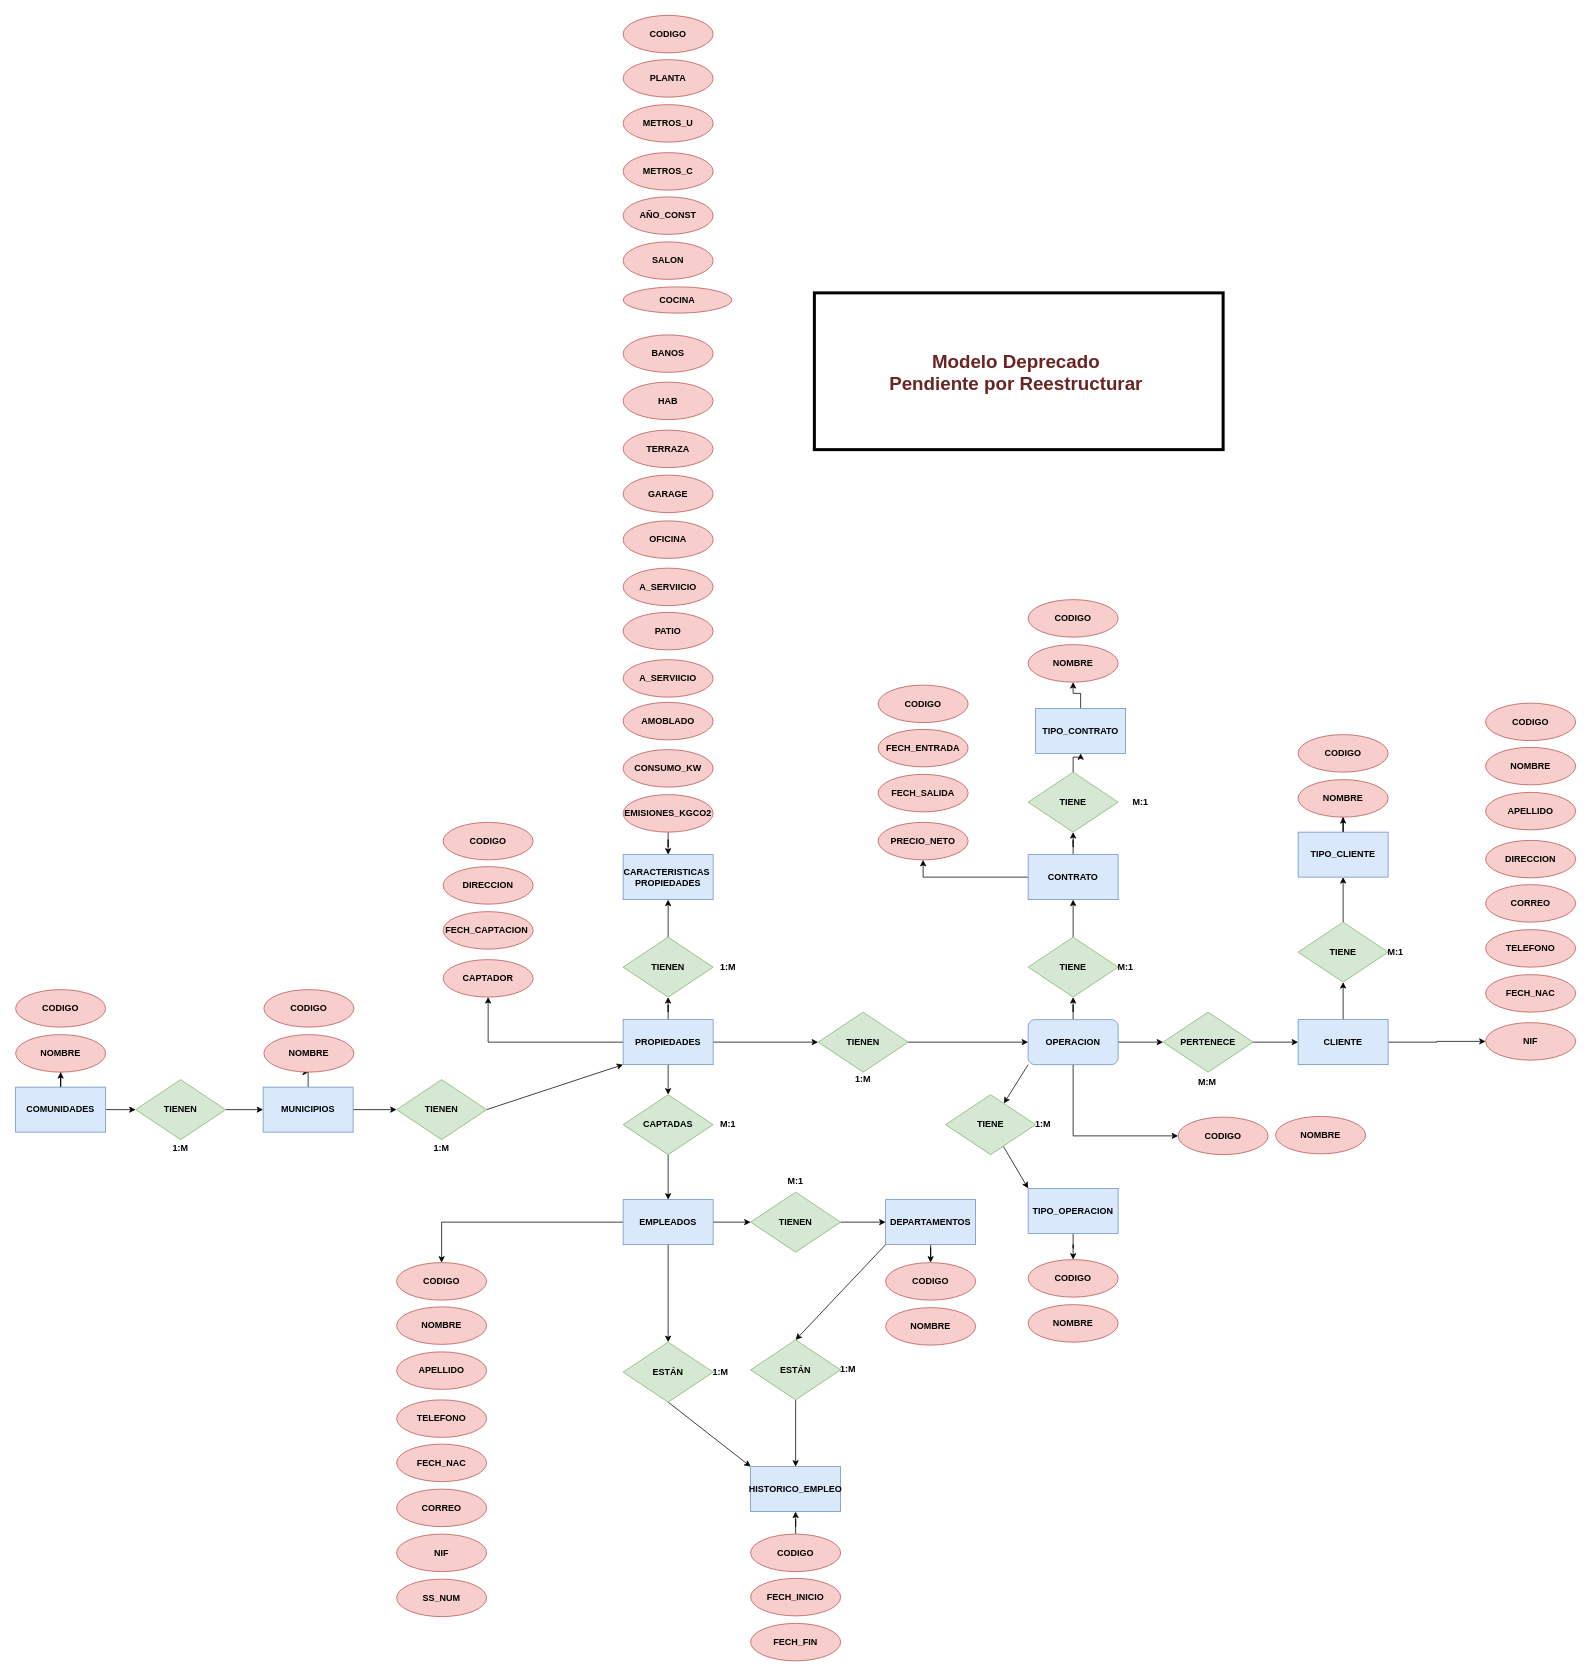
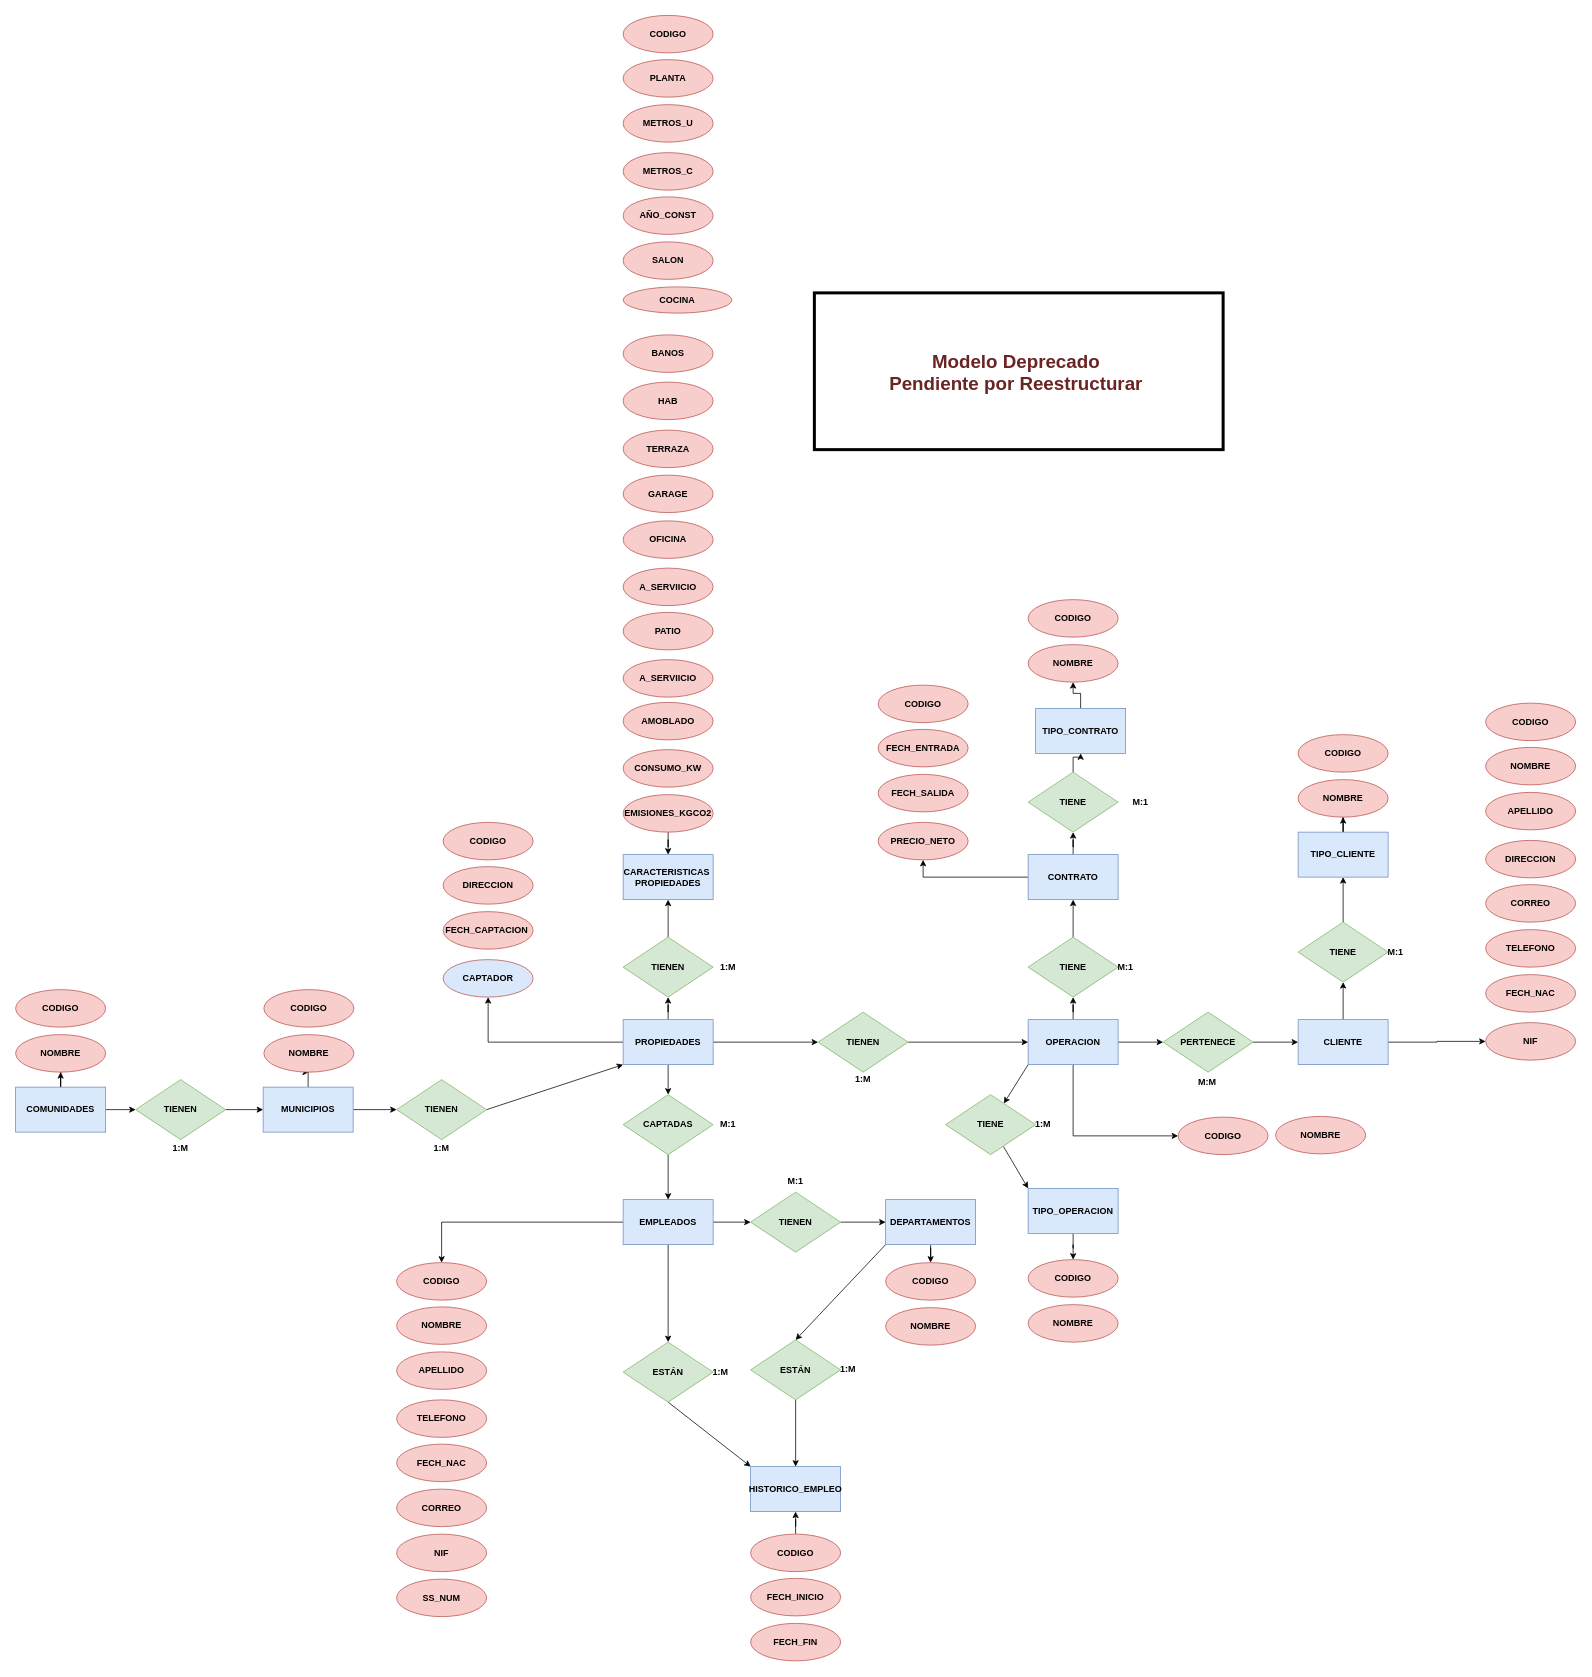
(488, 978) -> (488, 978)
(1073, 1042) -> (1073, 1042)
